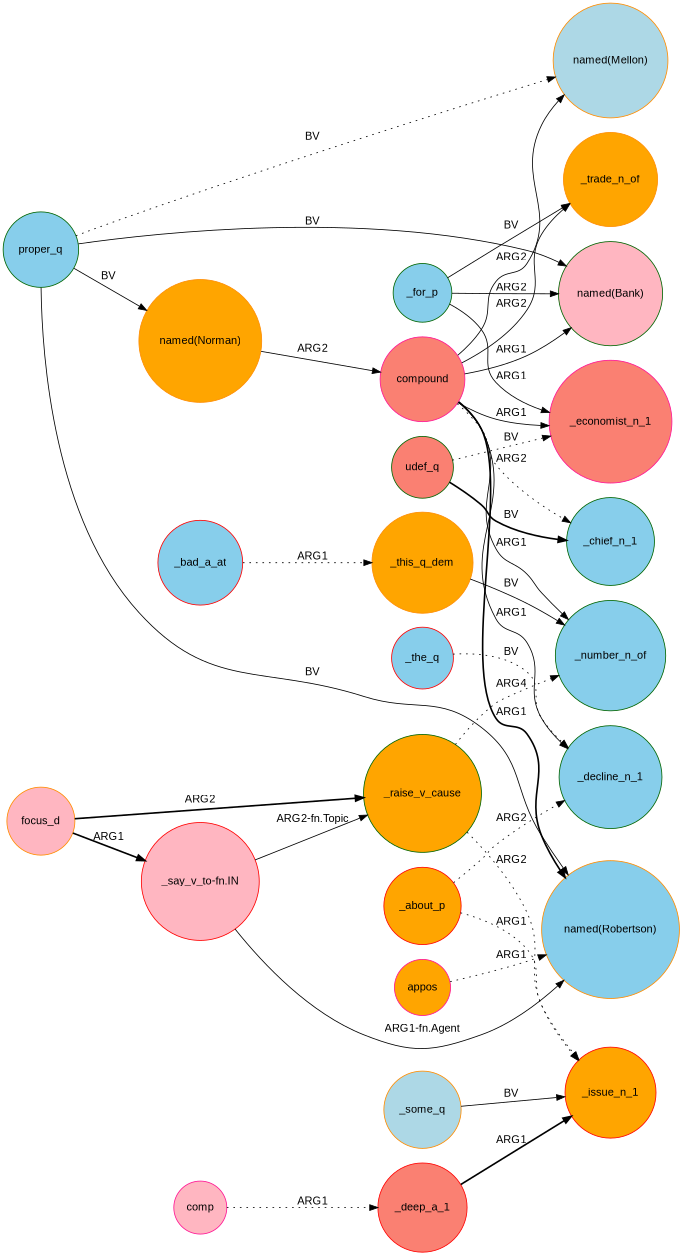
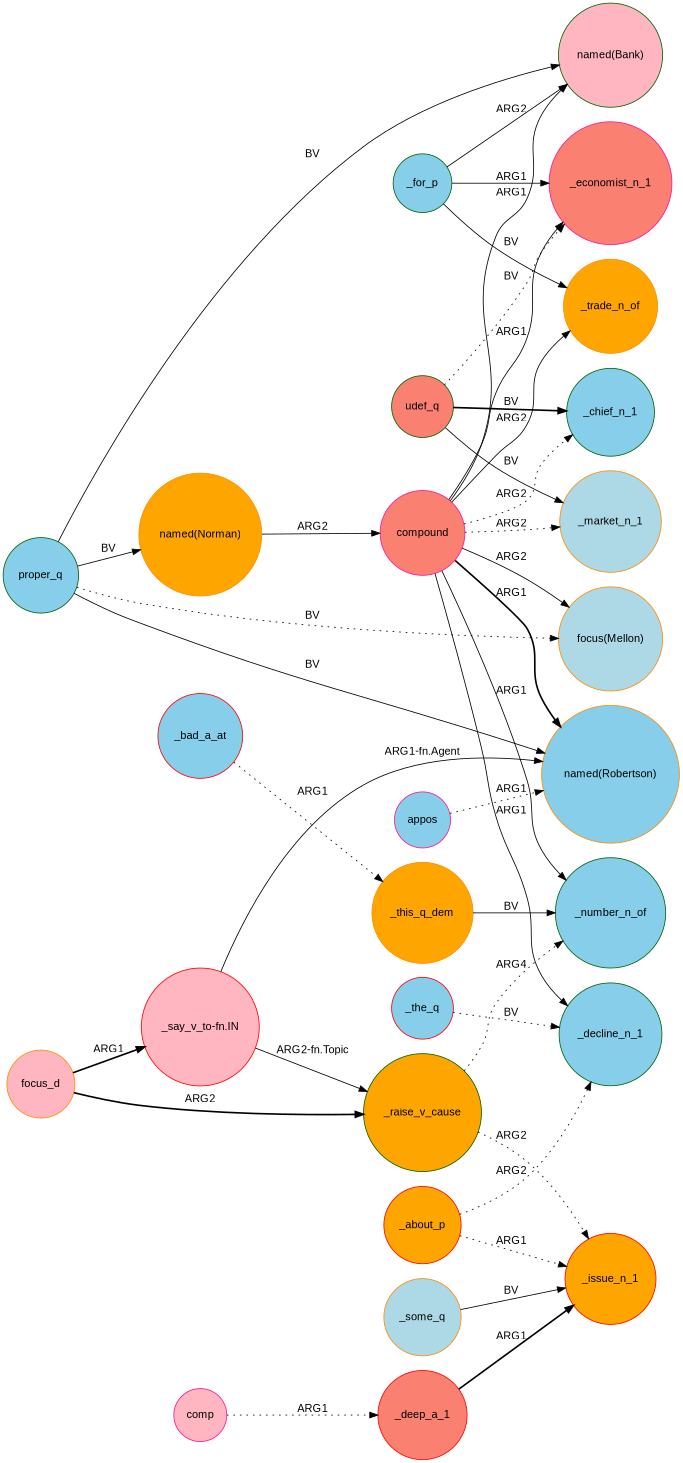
(611, 60) -> (611, 639)
none -> (611, 522)
(422, 987) -> (422, 820)
